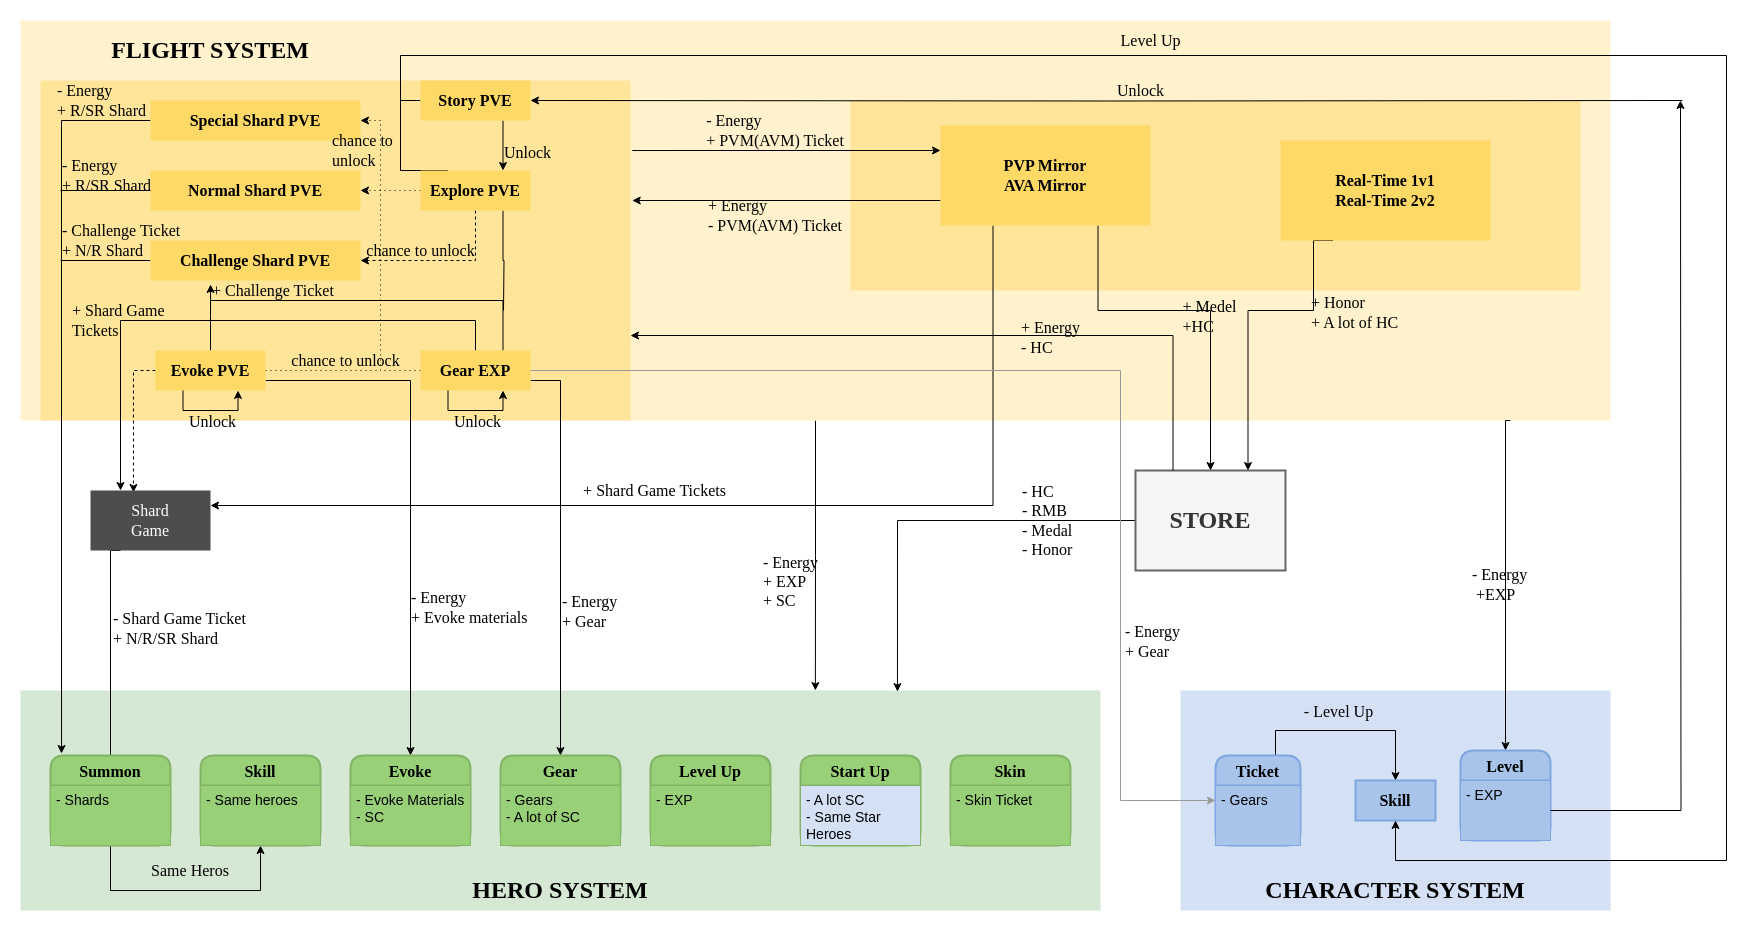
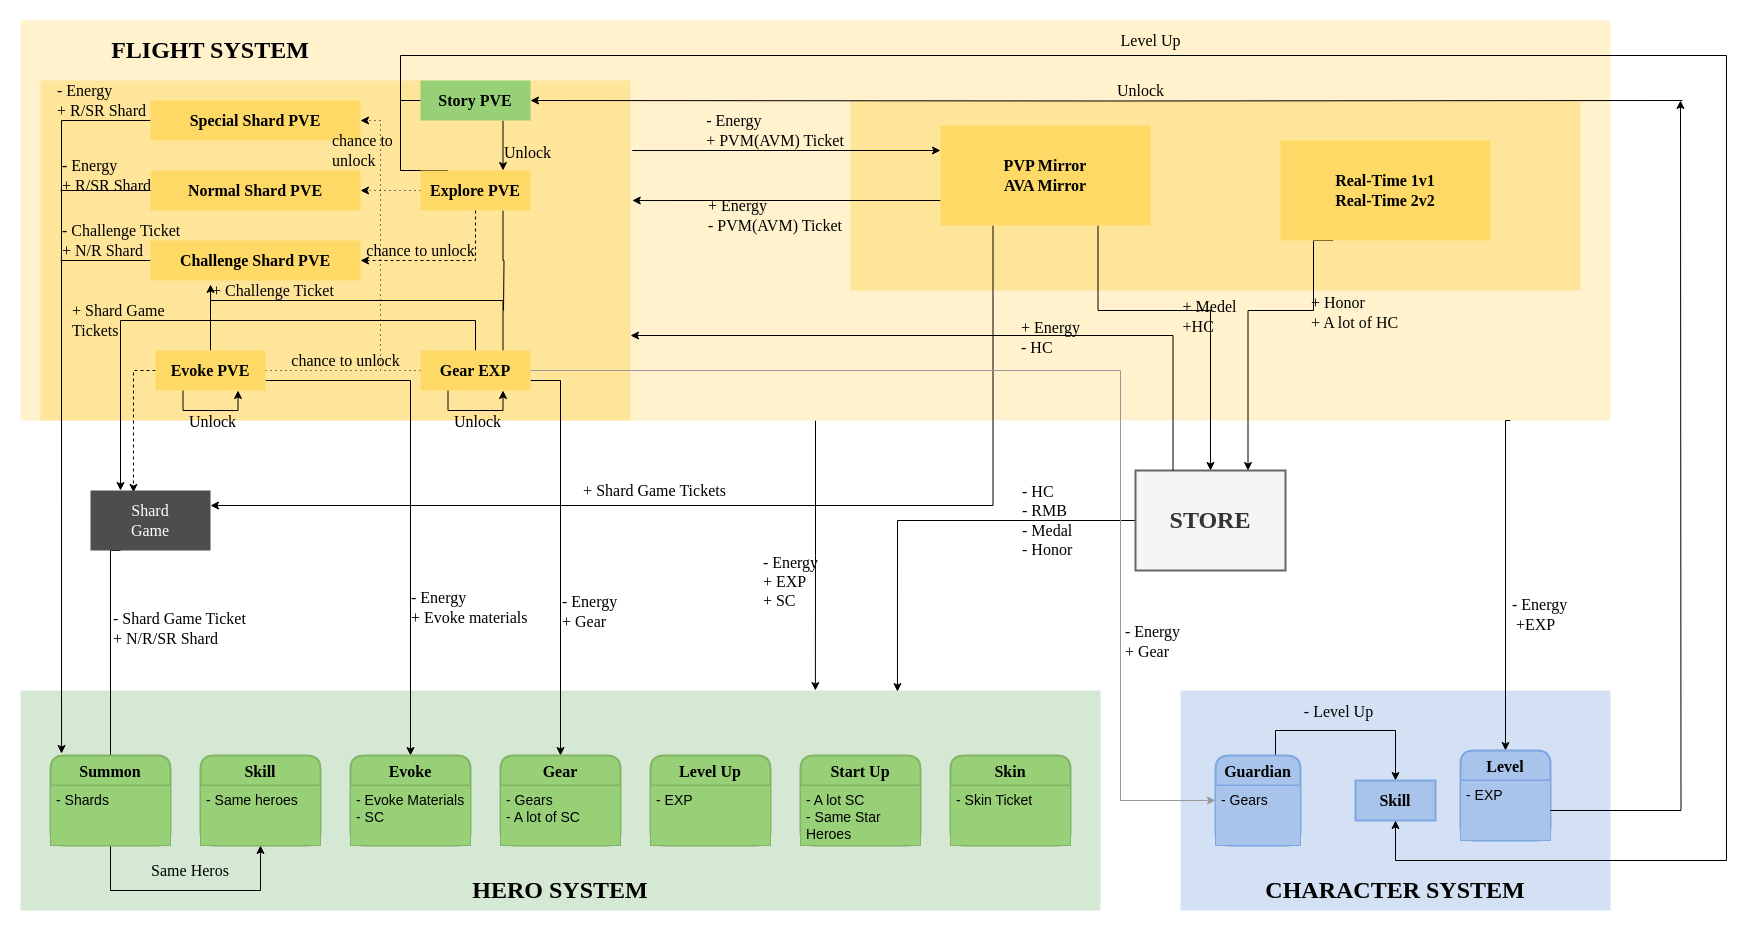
(476, 101) -> (476, 101)
(1506, 585) -> (1546, 615)
(1258, 772) -> (1258, 772)
(861, 816) -> (861, 816)
